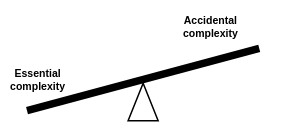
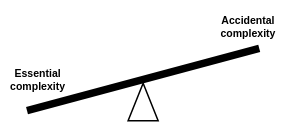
(210, 27) -> (248, 27)
